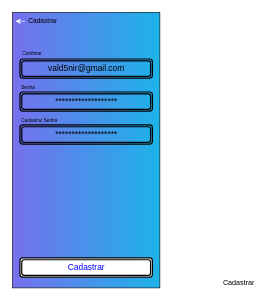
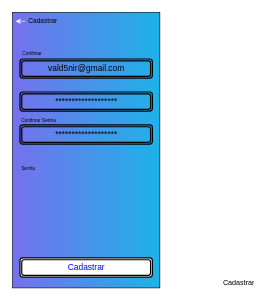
(57, 88) -> (57, 169)
(41, 121) -> (39, 121)
